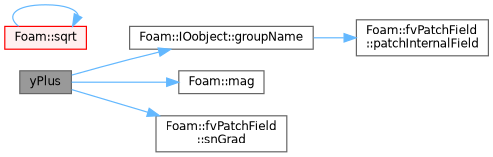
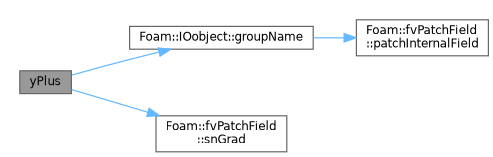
(46, 38) -> none
(221, 82) -> none
